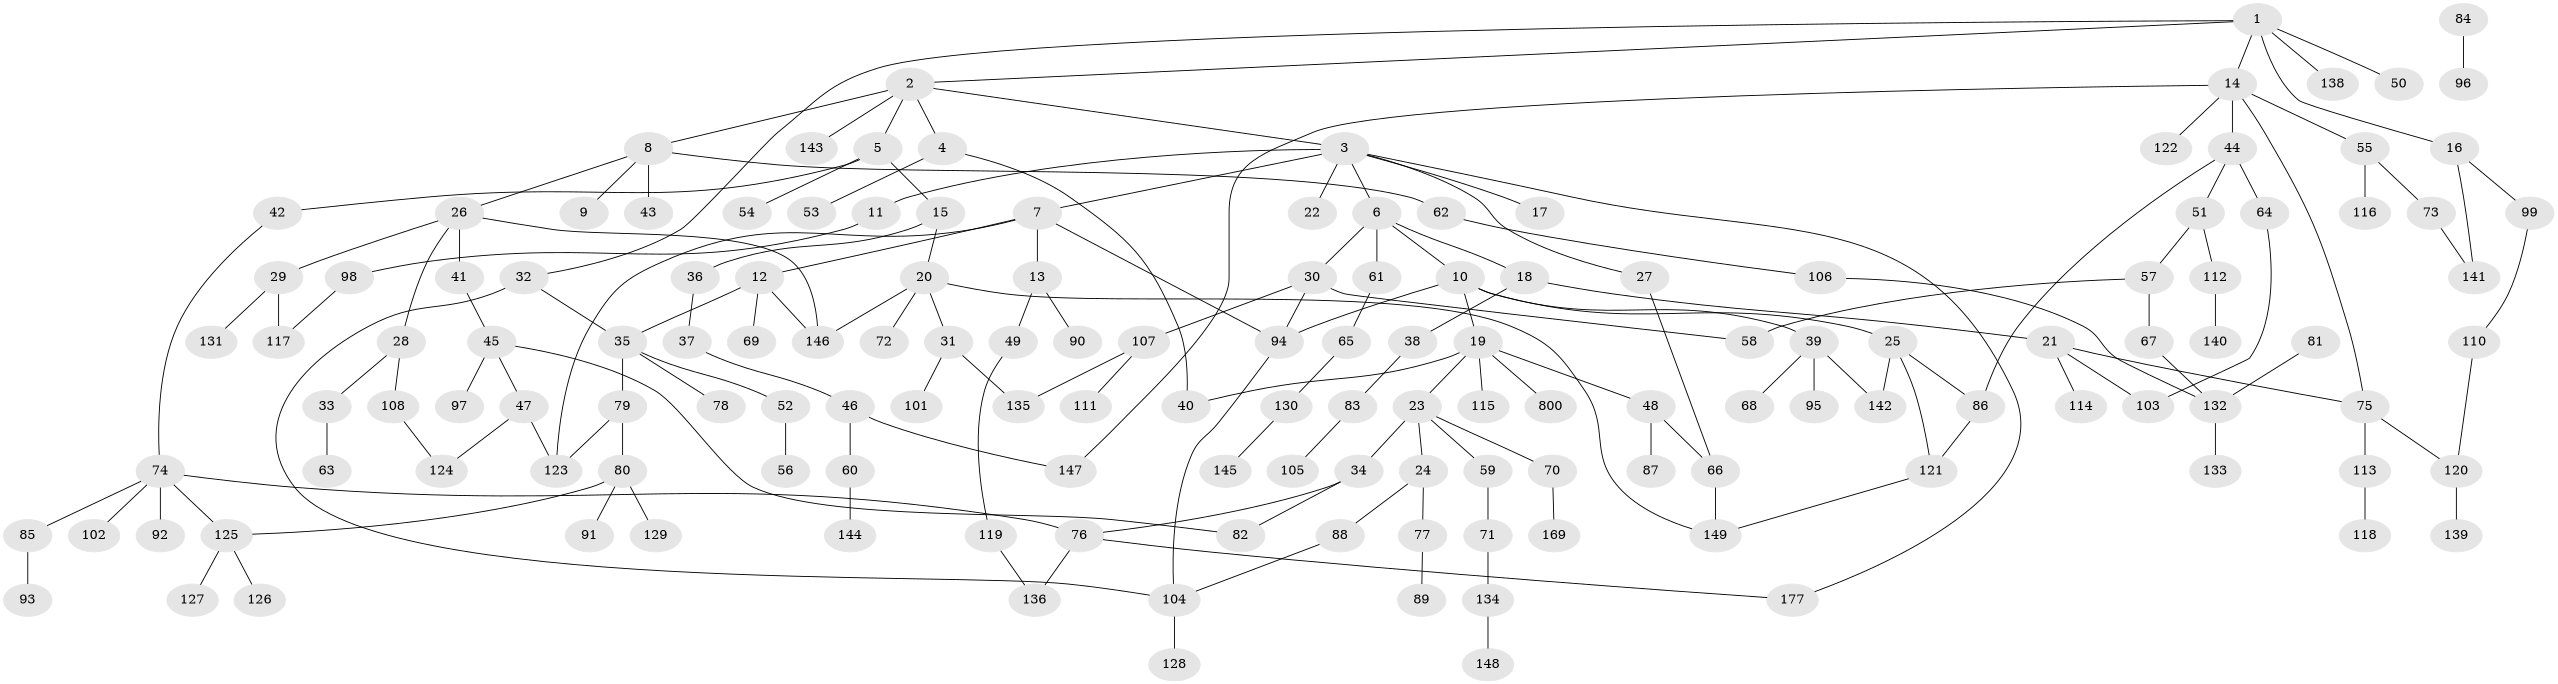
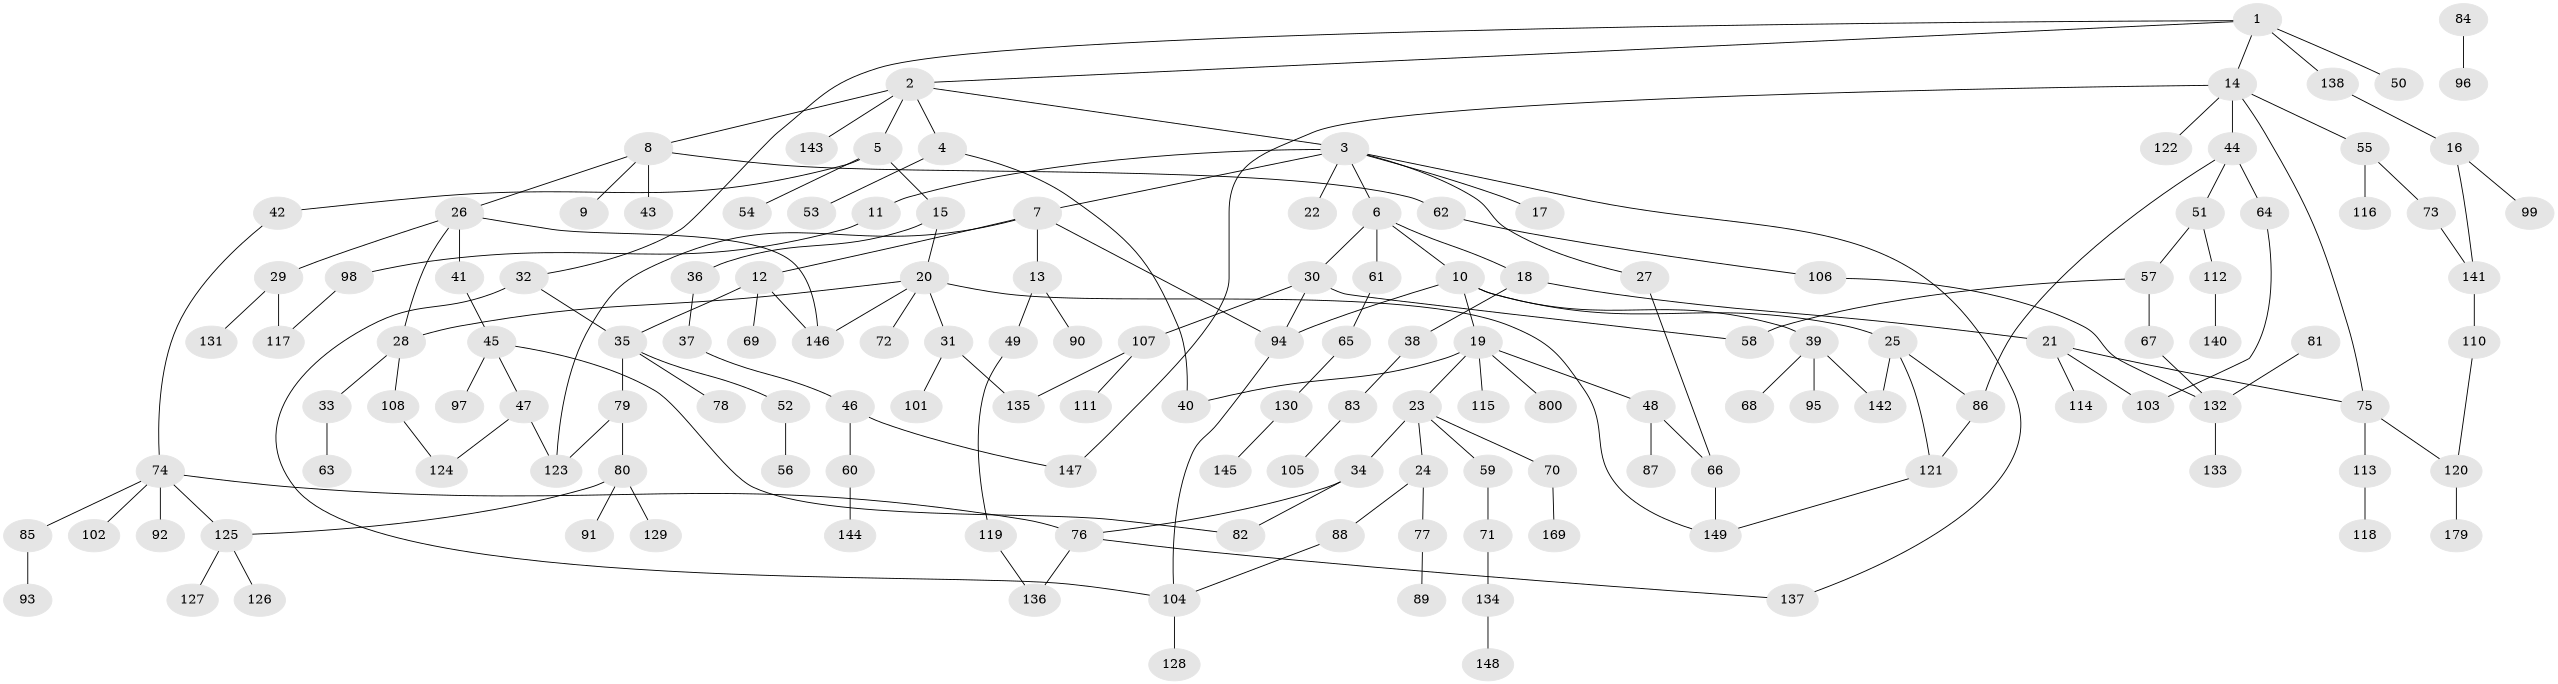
(2329, 111) -> (2394, 117)
(2513, 281) -> (2474, 310)
none -> (661, 304)
(2456, 536) -> (2456, 536)
(1793, 600) -> (1793, 600)
